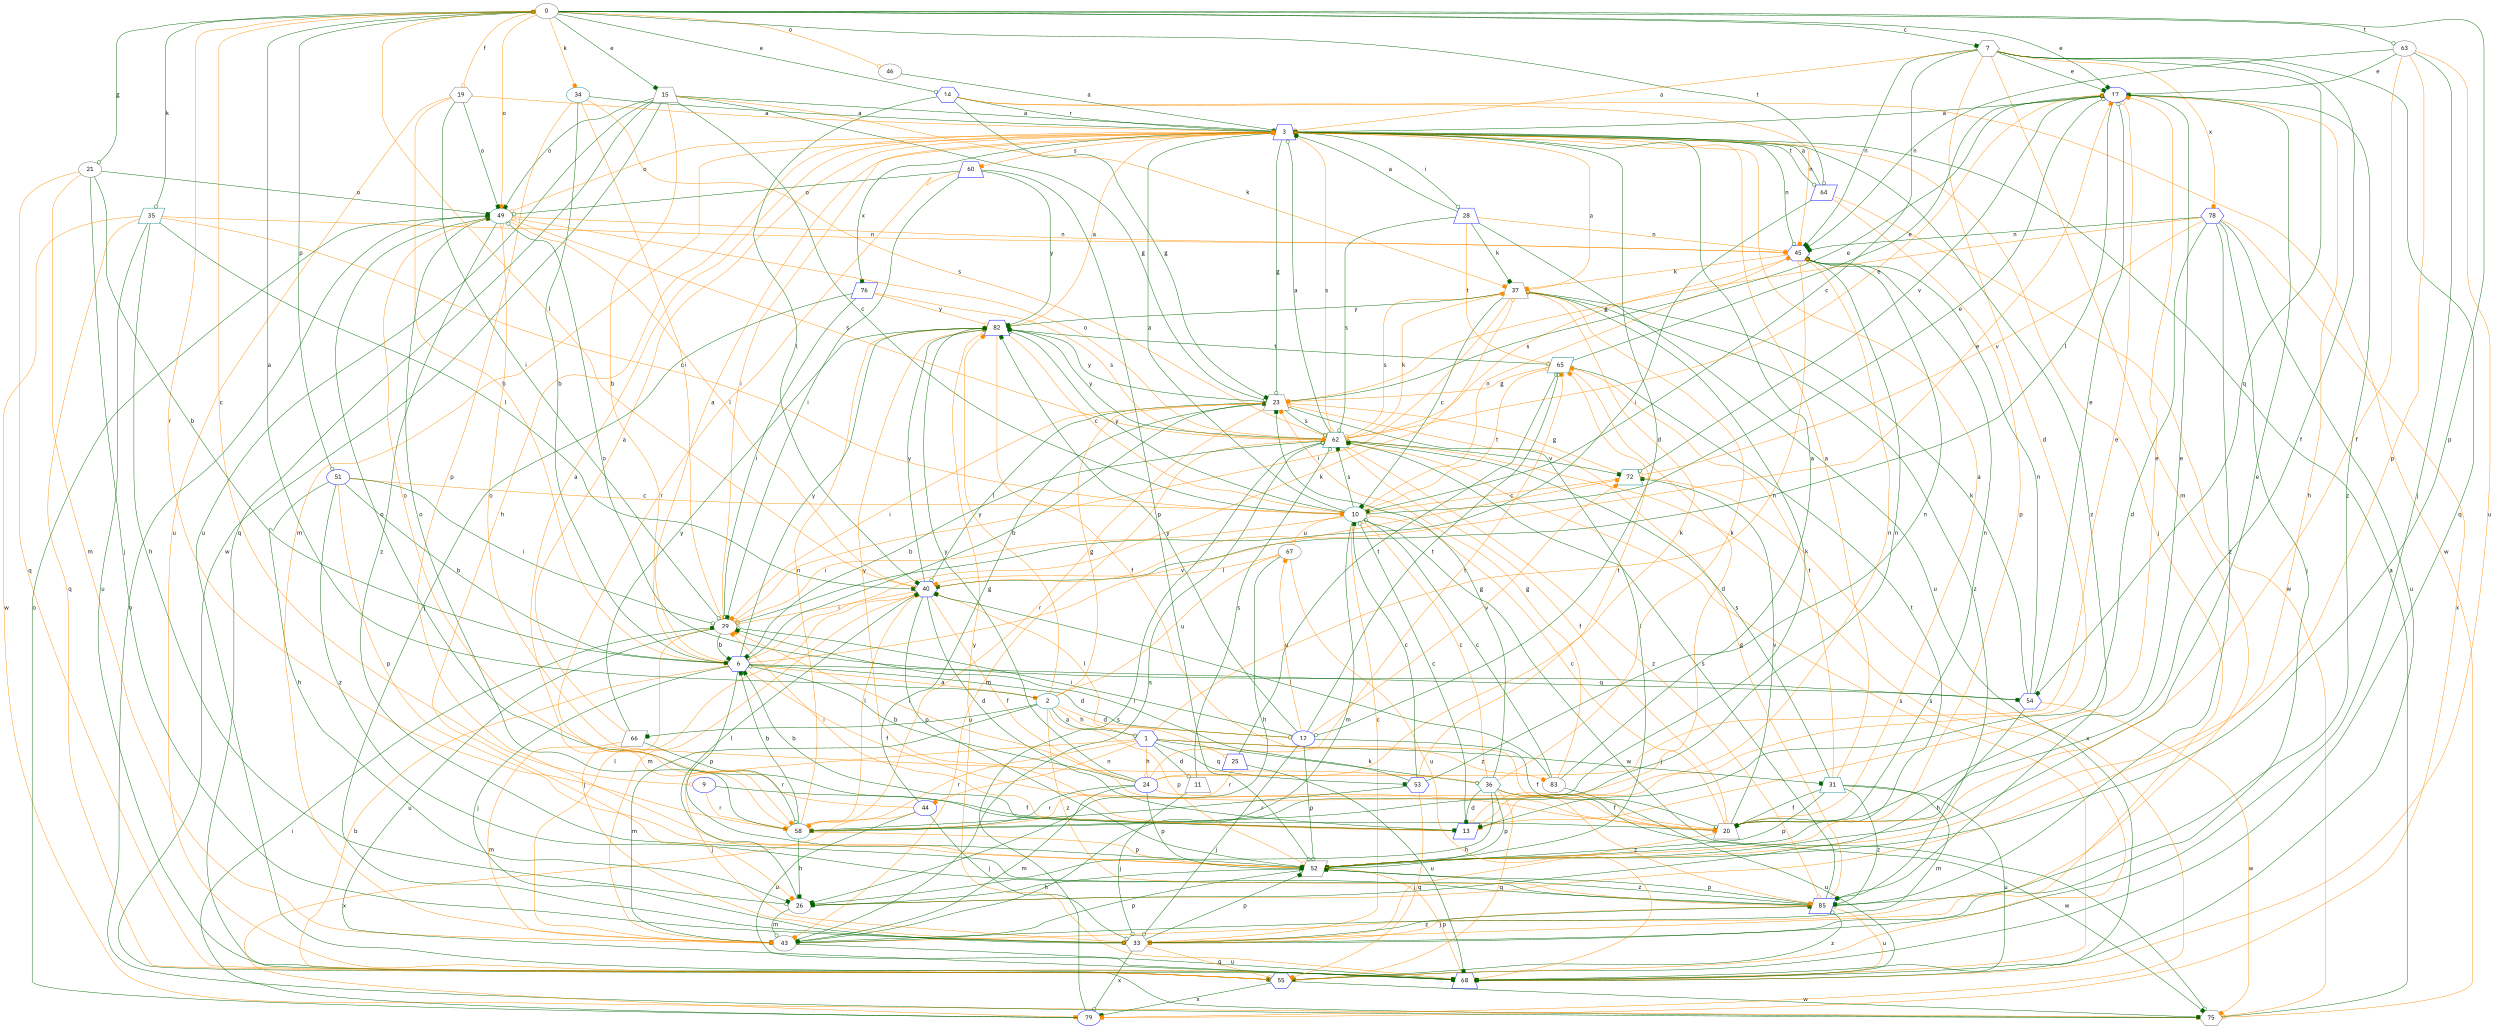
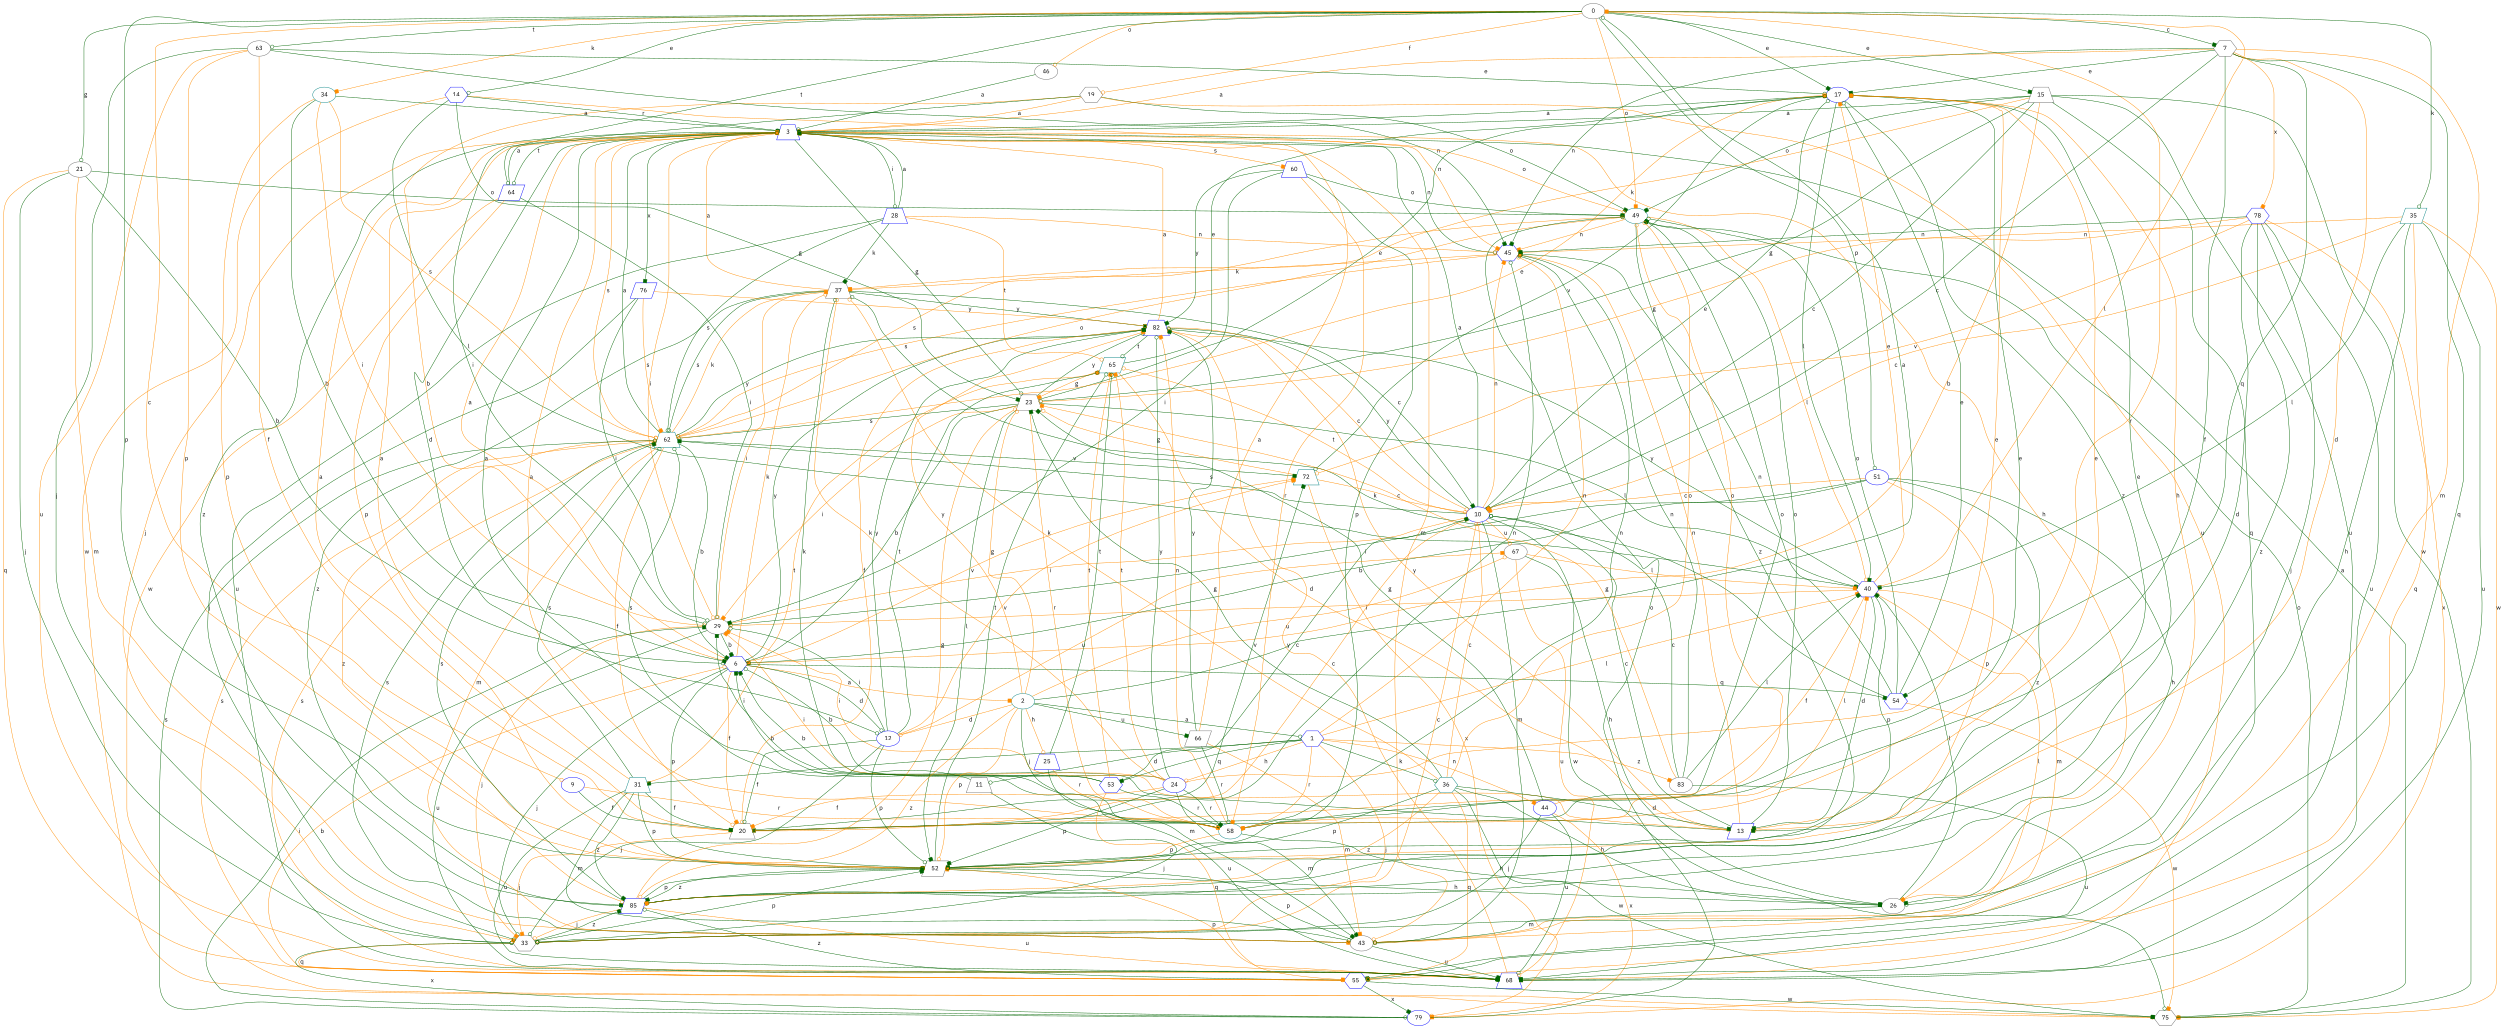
(1384, 322) -> (720, 325)
(1355, 515) -> (1478, 515)
(1446, 889) -> none
